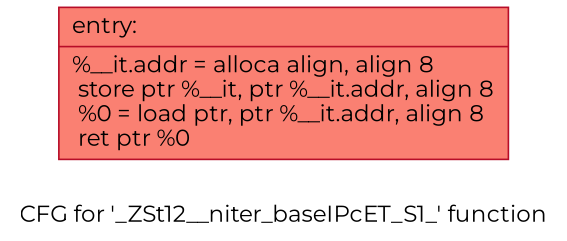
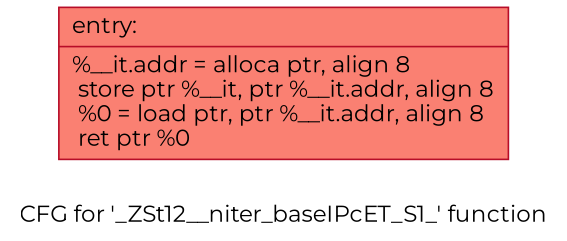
(253, 65) -> (242, 65)
